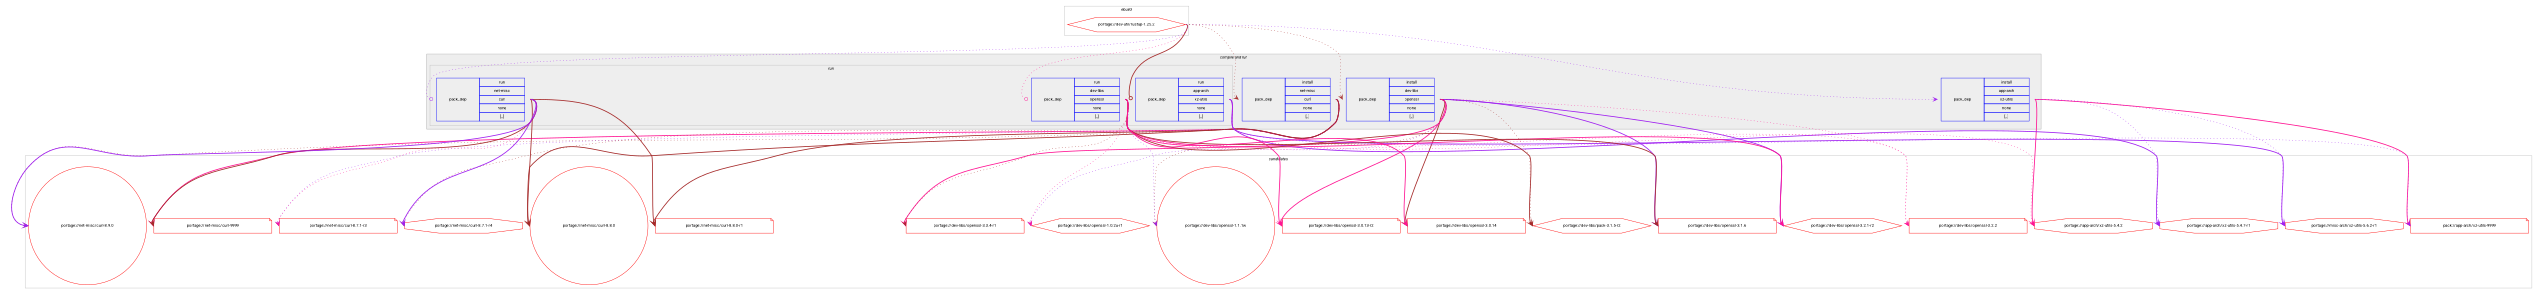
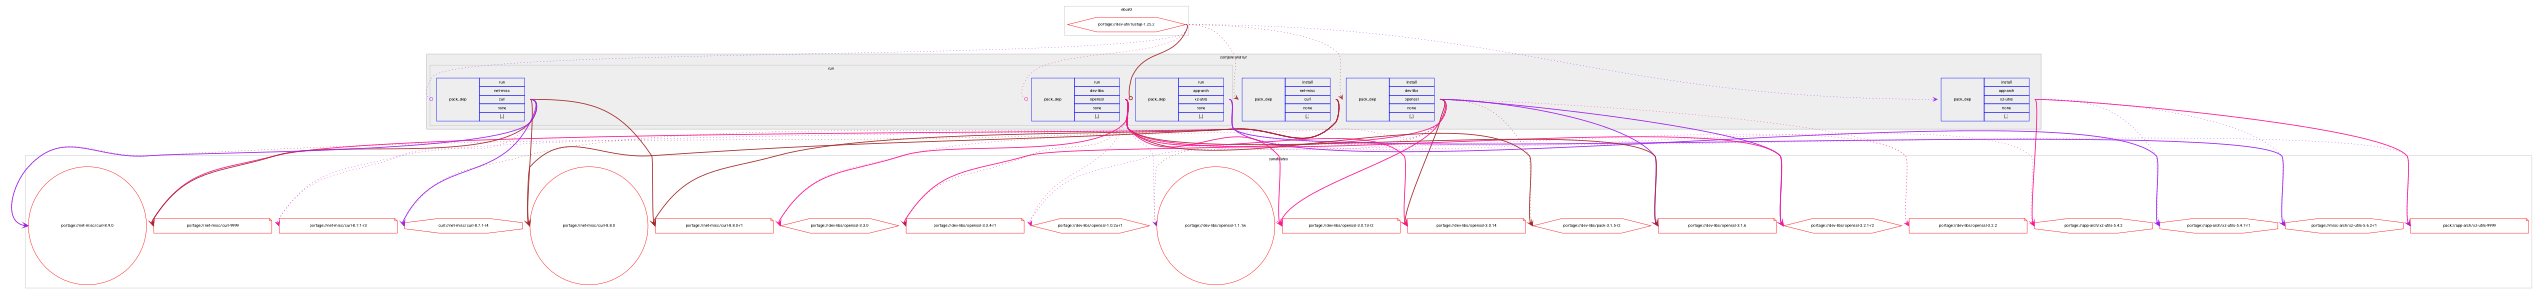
(464, 226) -> (464, 226)
none -> (840, 226)
